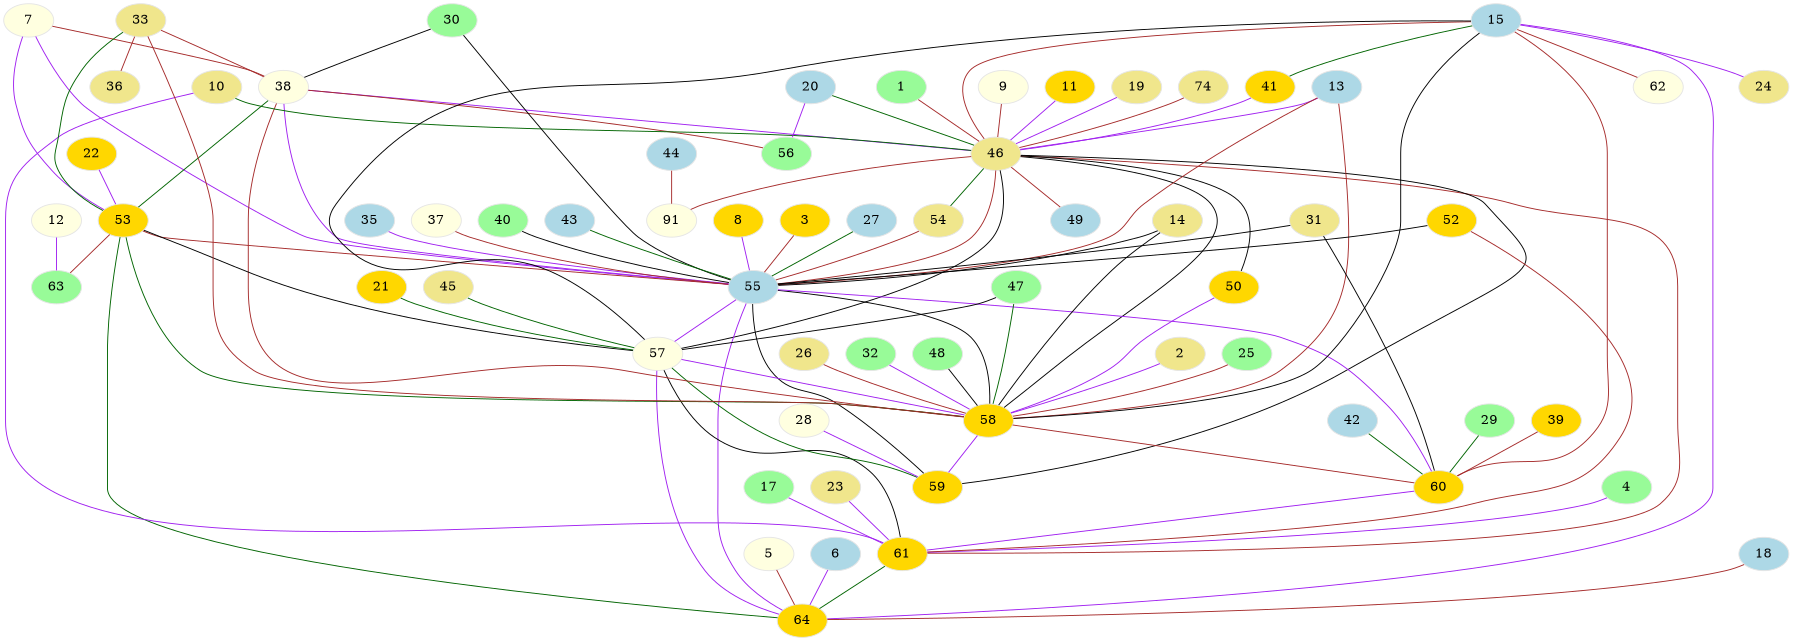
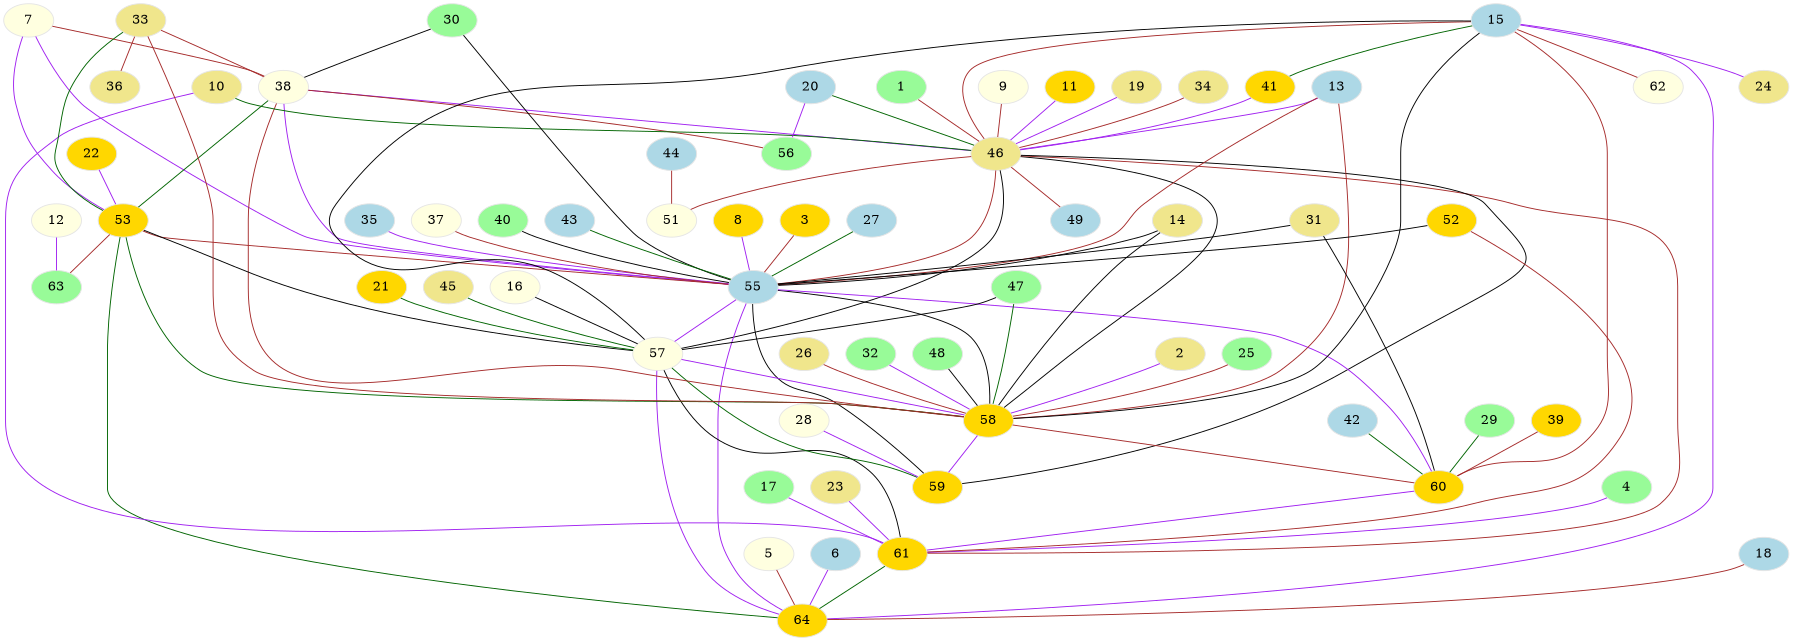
(1203, 87) -> (1203, 87)
(672, 220) -> (672, 220)
(938, 220) -> none
none -> (515, 287)
(1234, 287) -> none
